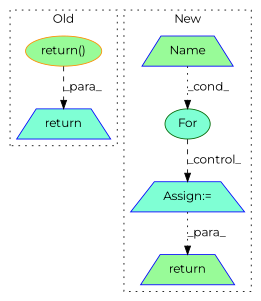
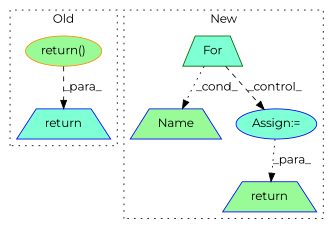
(188, 83) -> (195, 83)
(188, 124) -> (213, 51)
(188, 197) -> (276, 124)
